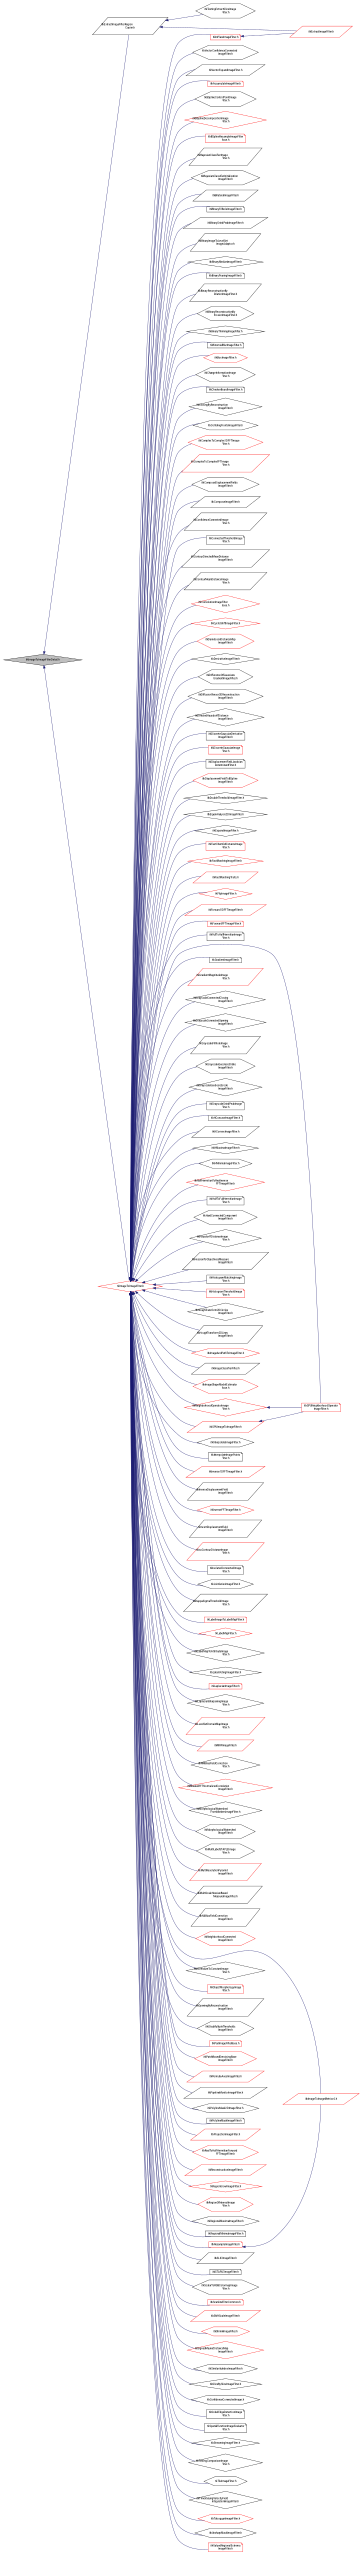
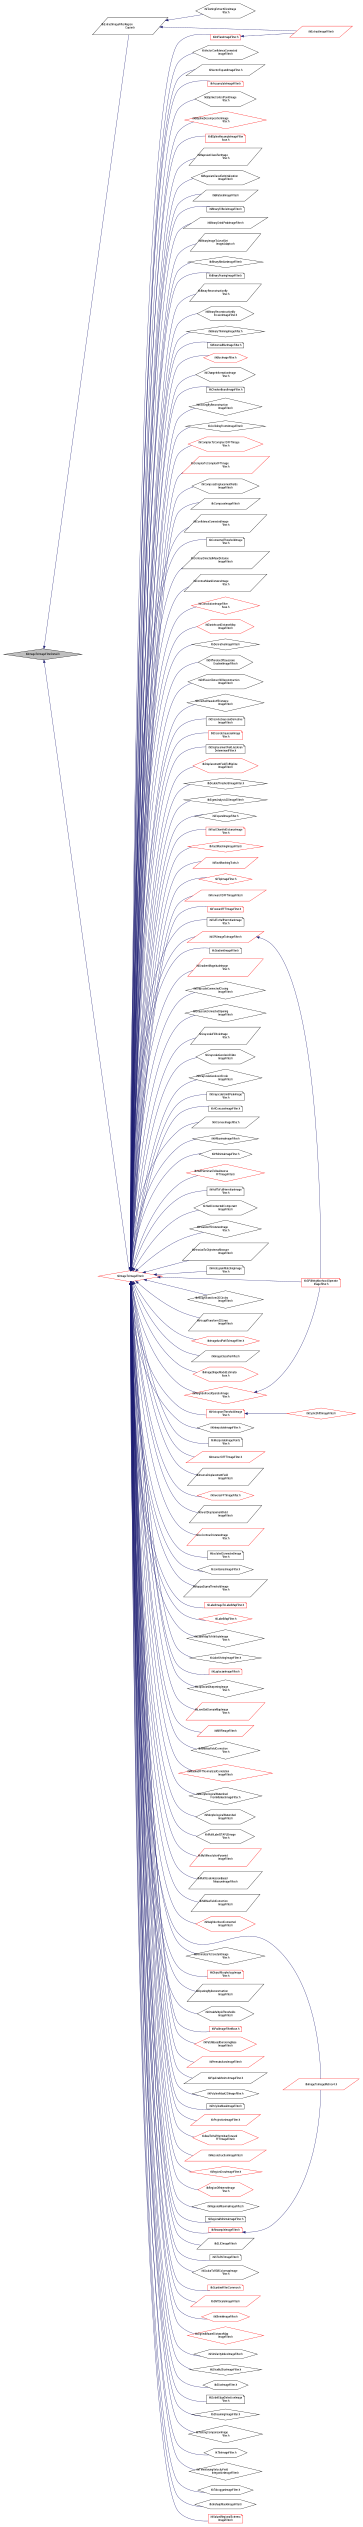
(226, 293) -> (226, 293)
(226, 425) -> (226, 426)
(138, 945) -> (267, 1414)
(226, 2400) -> (226, 2385)
(226, 2428) -> none
(226, 2519) -> (226, 2490)
